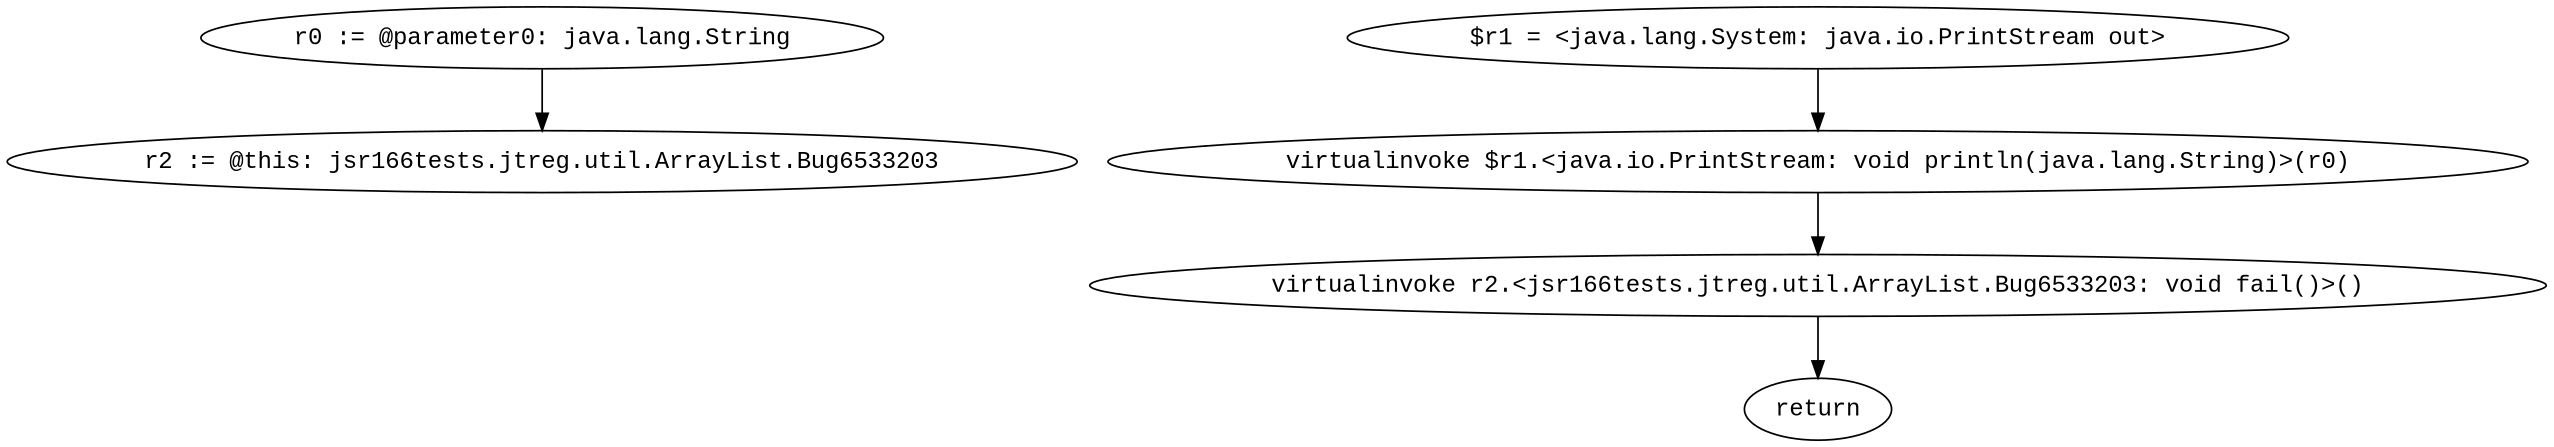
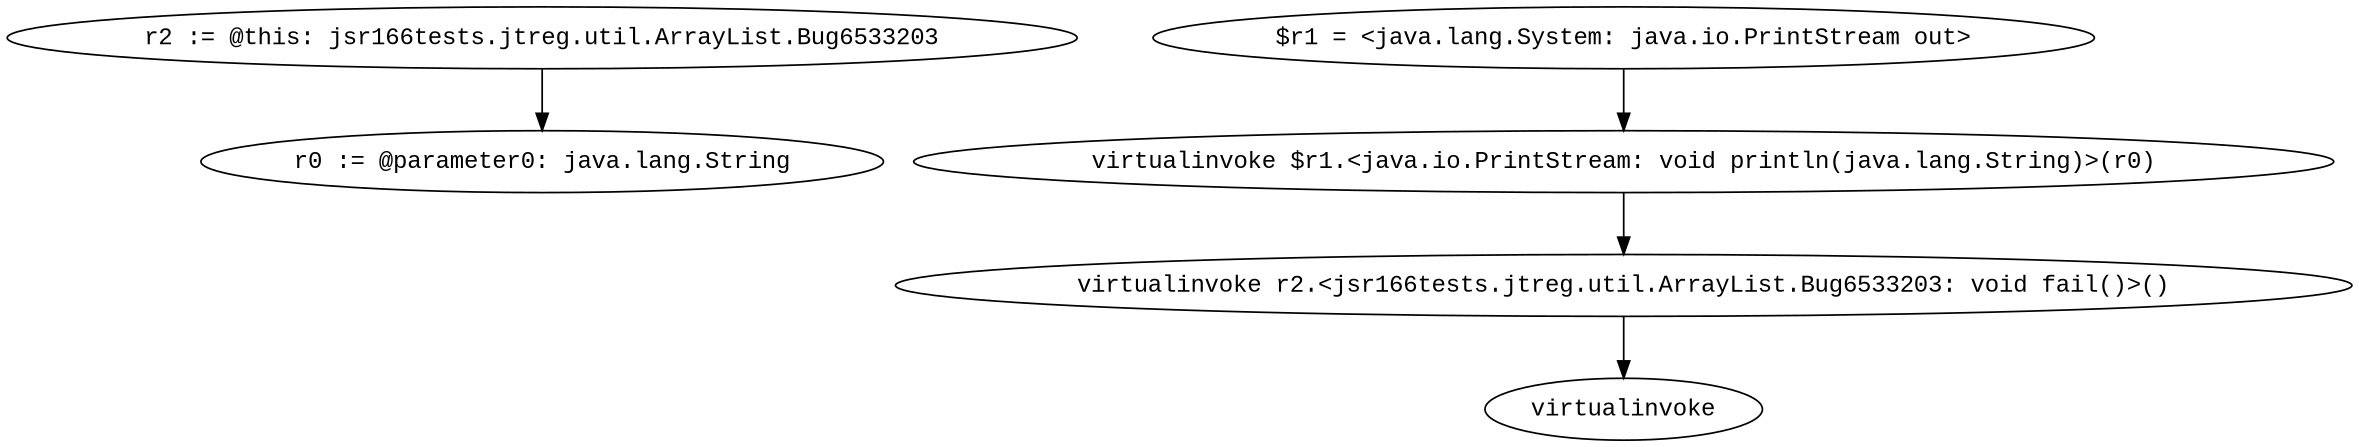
(542, 91) -> (542, 91)
(1818, 409) -> (1624, 409)
